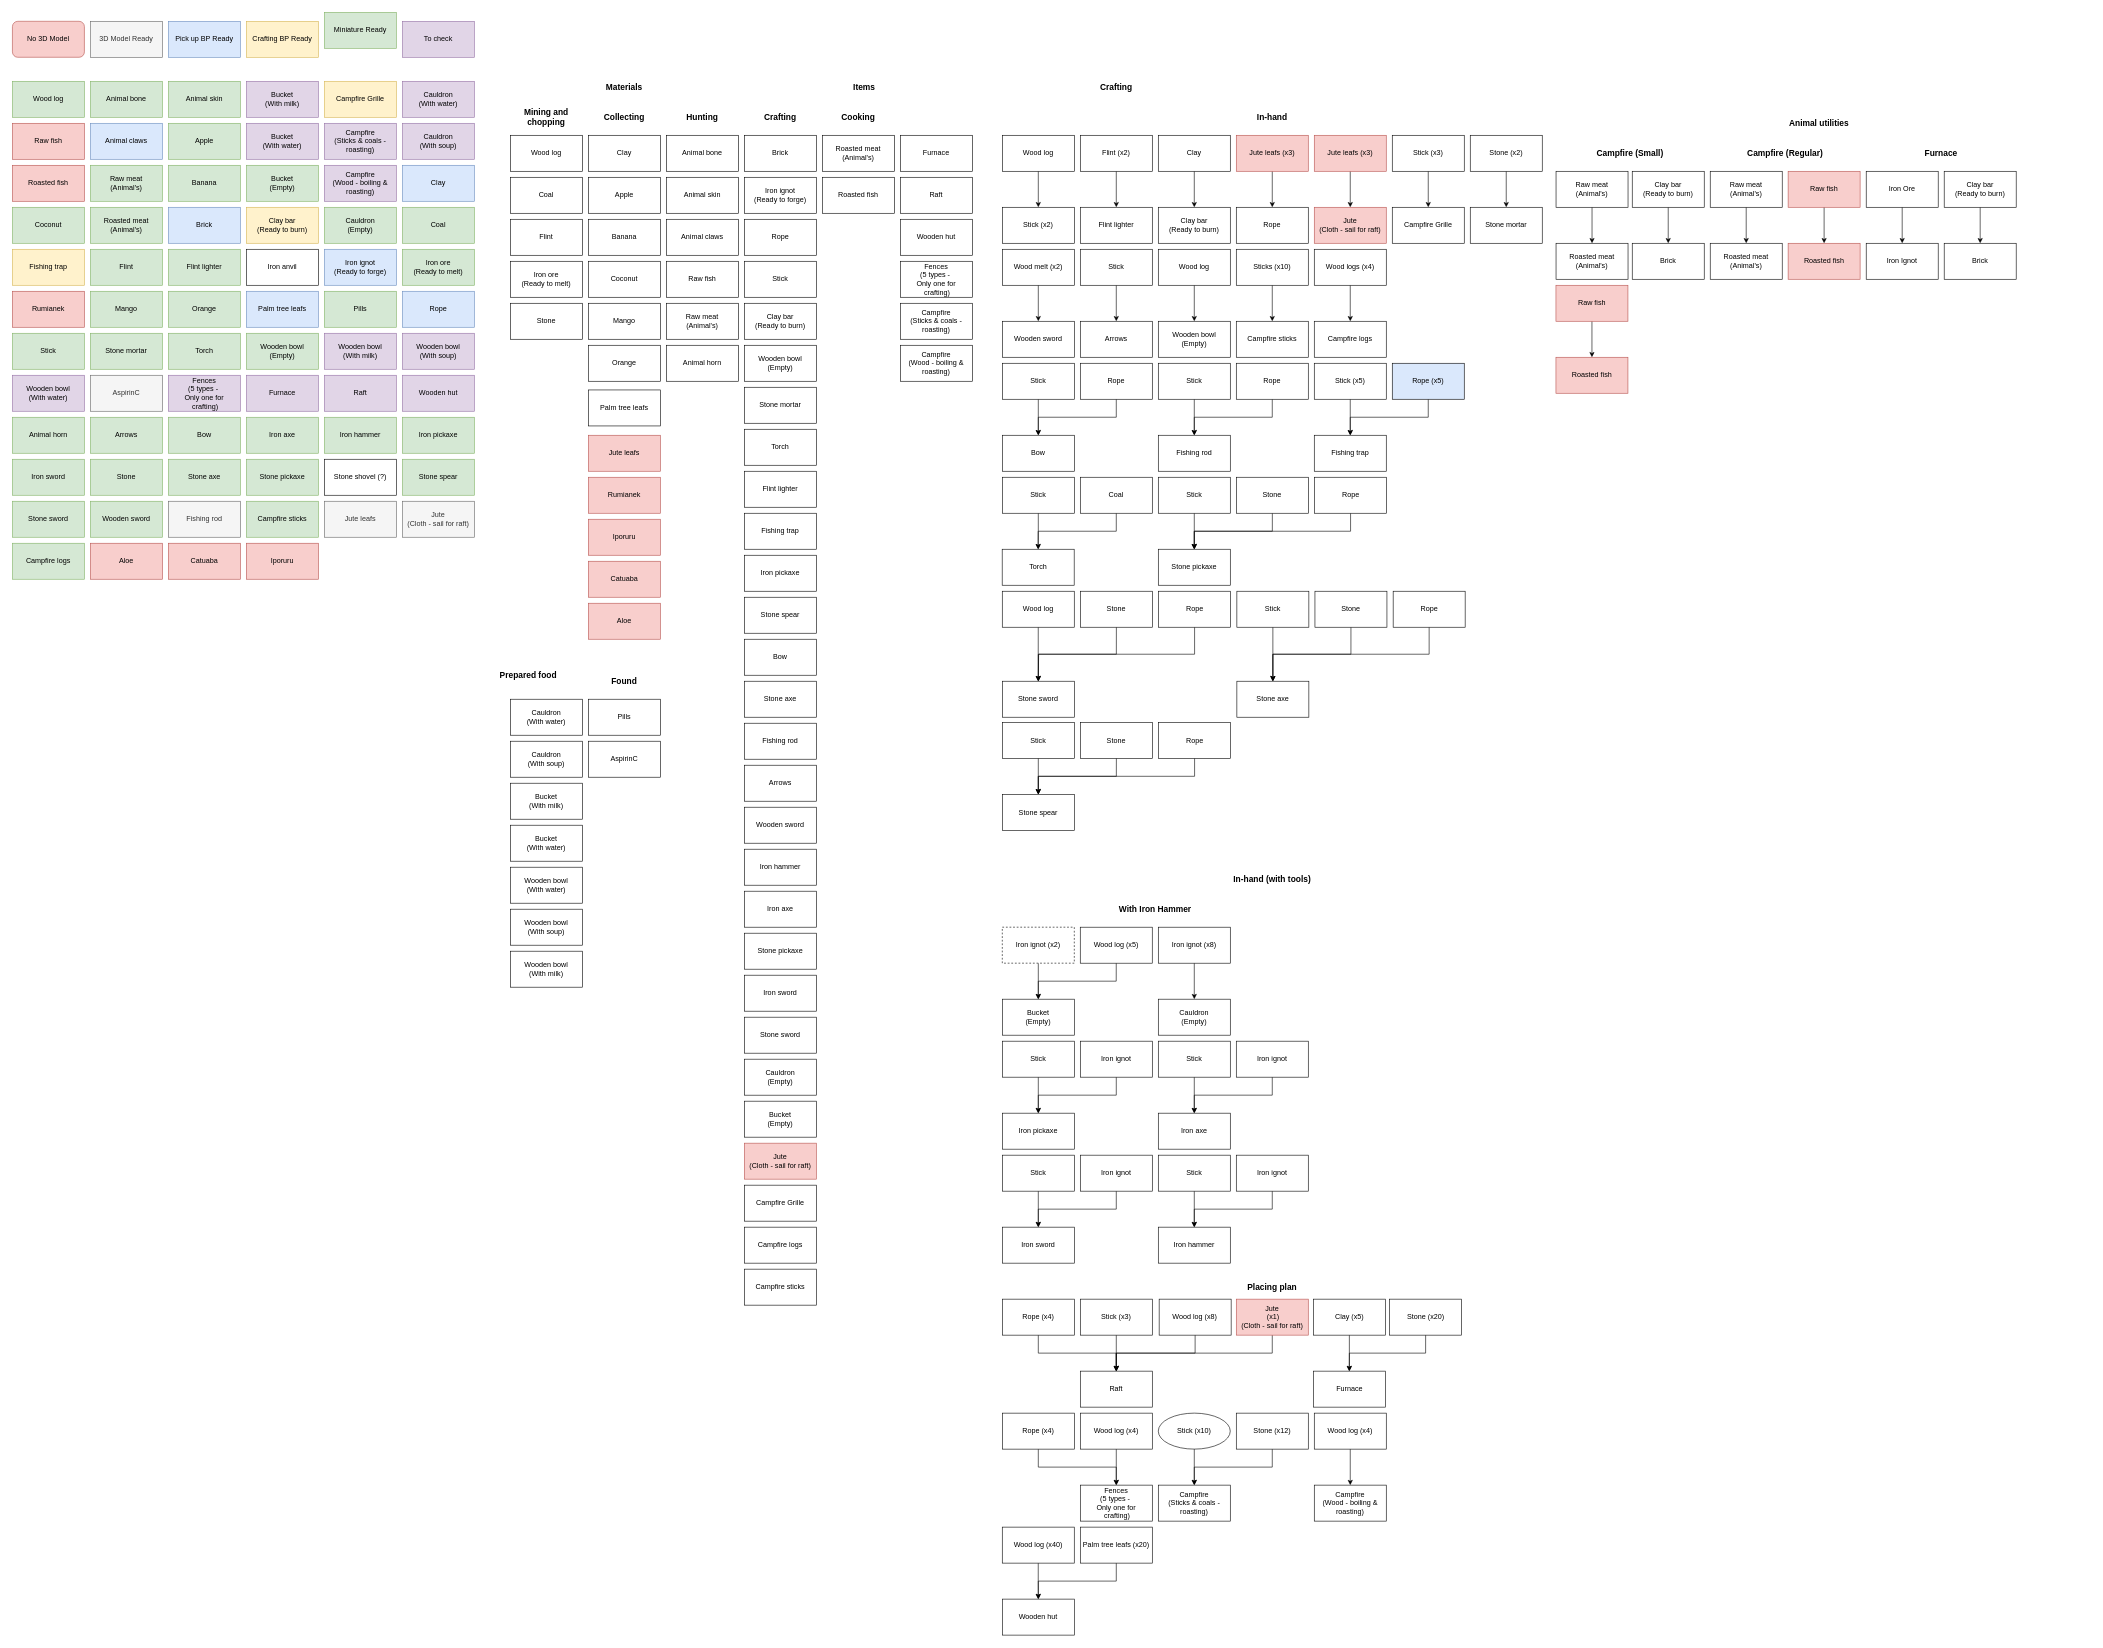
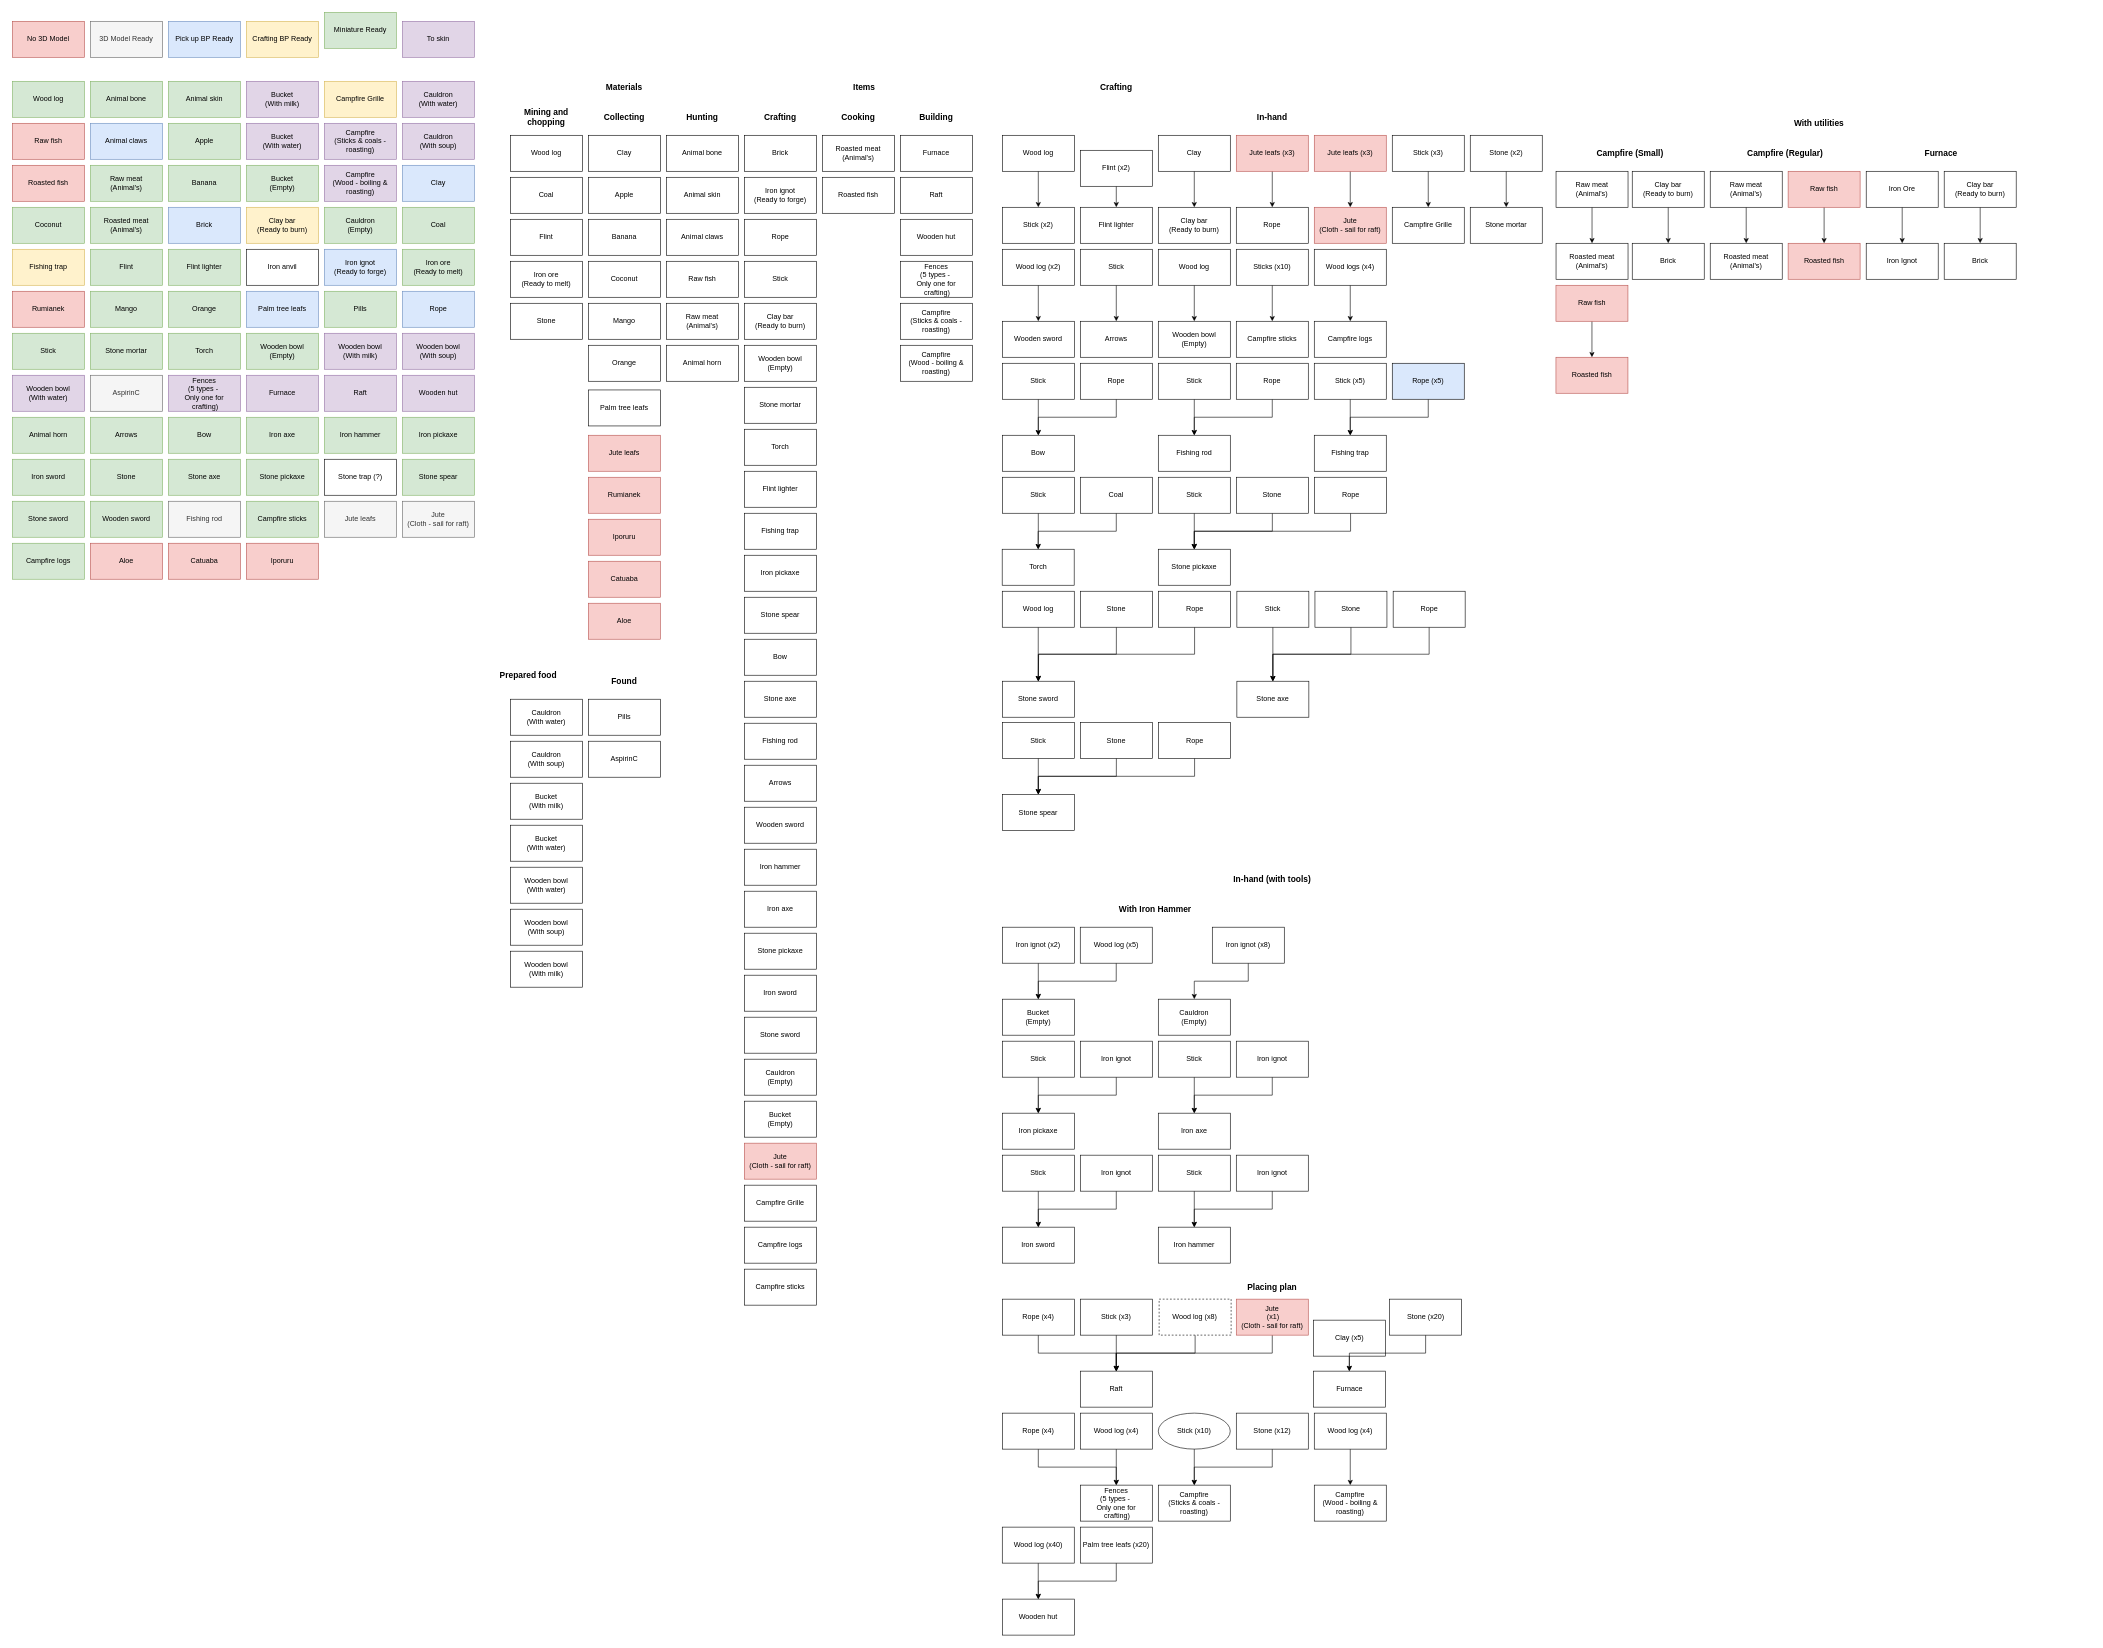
(48, 39) -> (48, 39)
(438, 39) -> (438, 39)
none -> (936, 117)
(1819, 123) -> (1819, 123)
(1116, 153) -> (1116, 168)
(1038, 267) -> (1038, 267)
(360, 477) -> (360, 477)
(1038, 945) -> (1038, 945)
(1194, 945) -> (1248, 945)
(1195, 1317) -> (1195, 1317)
(1349, 1317) -> (1349, 1338)
